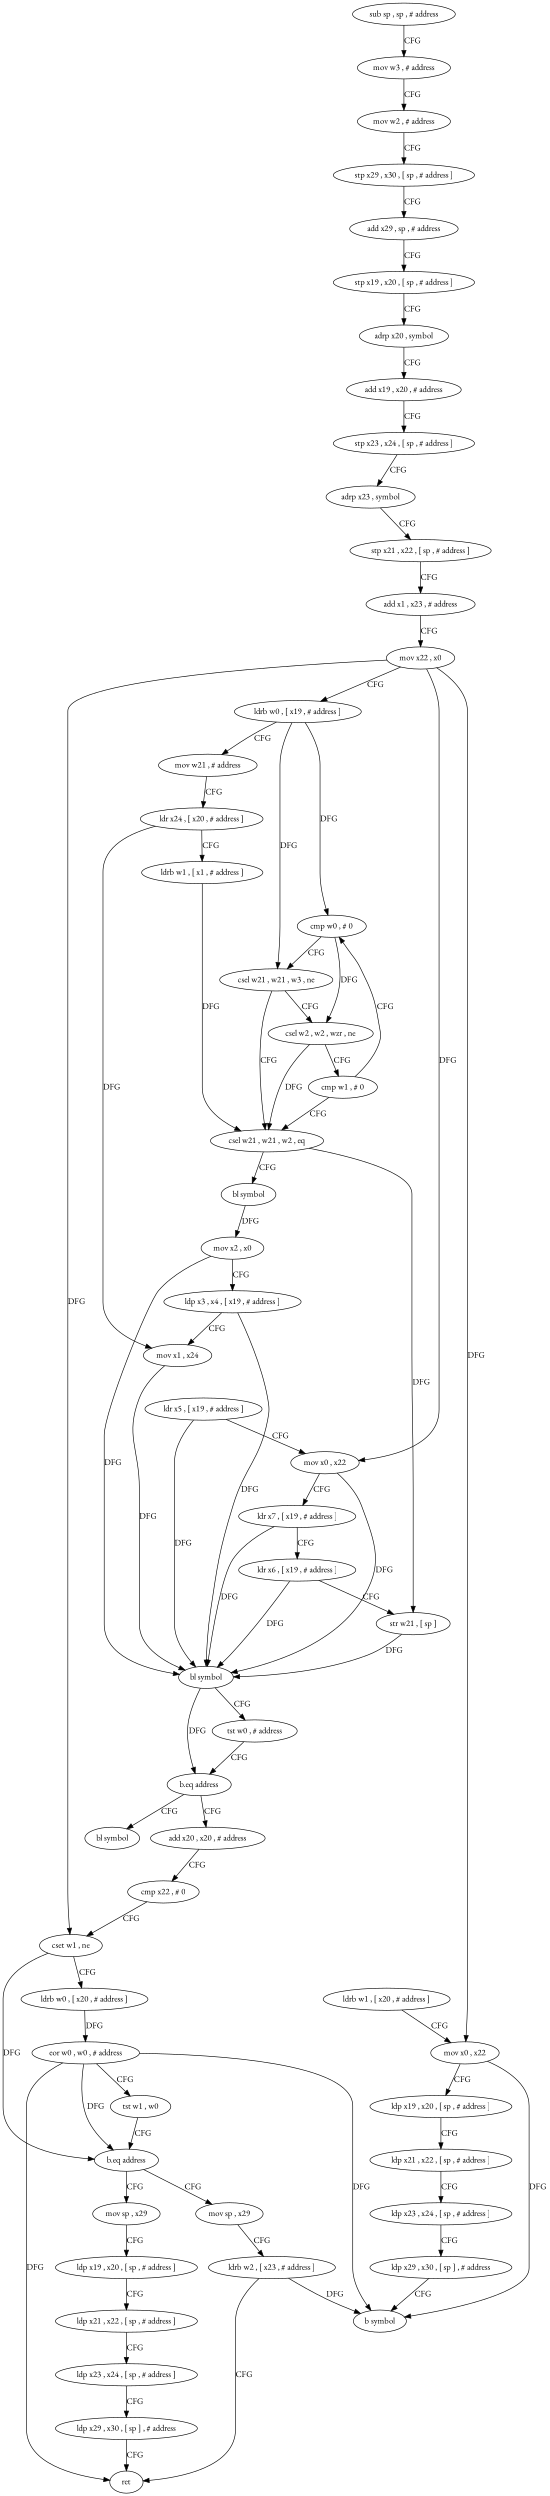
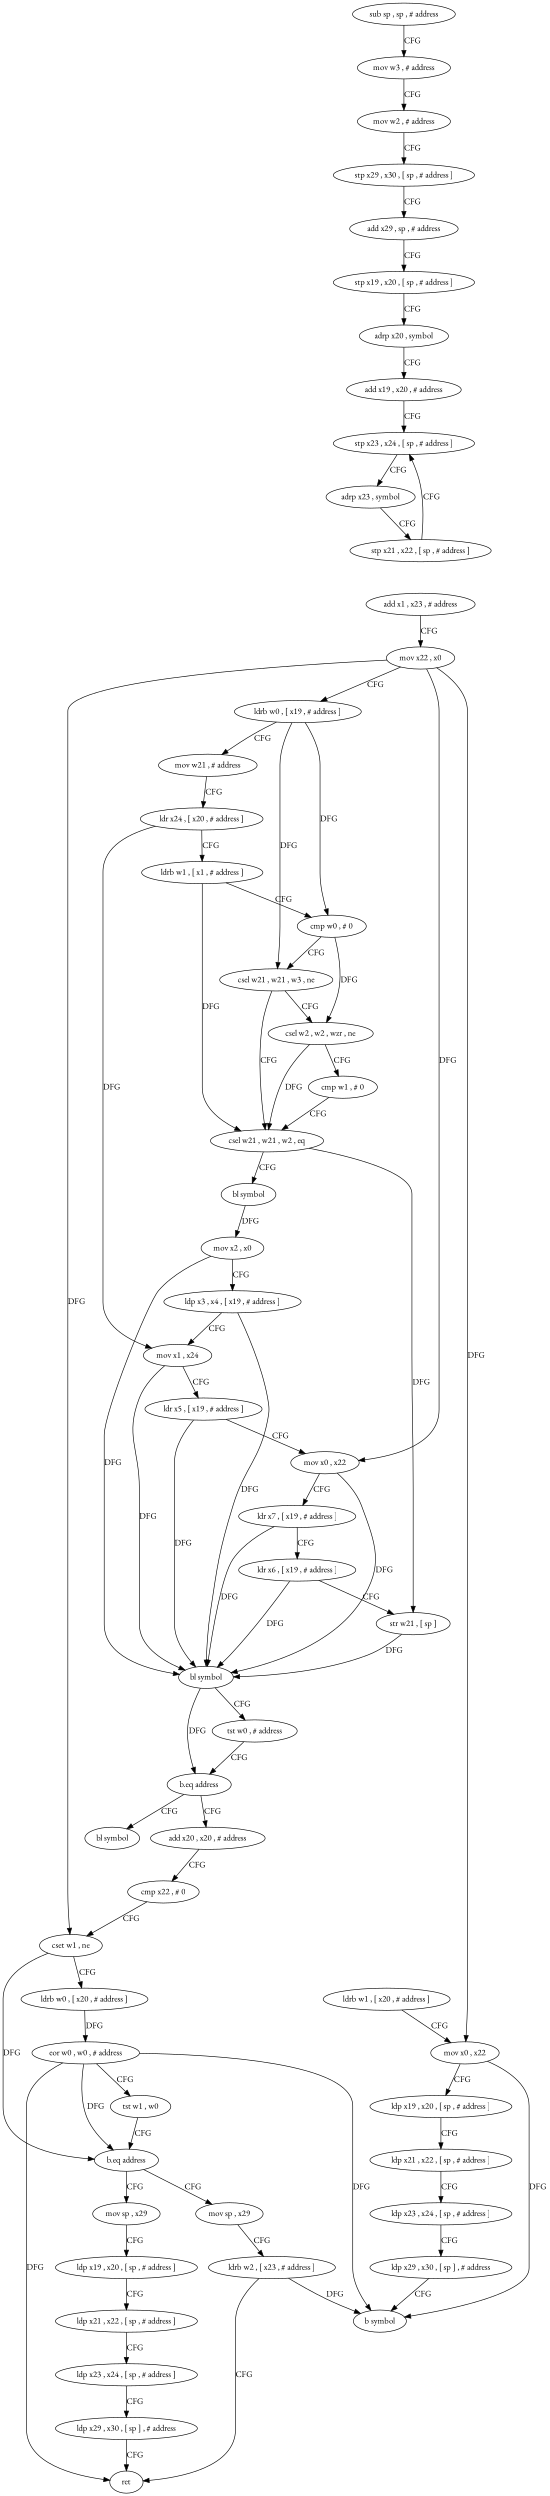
(421, 574) -> (422, 499)
(376, 1010) -> (266, 899)
none -> (189, 1379)
